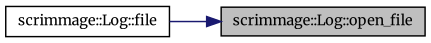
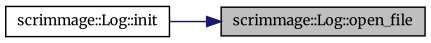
(88, 22) -> (88, 22)
